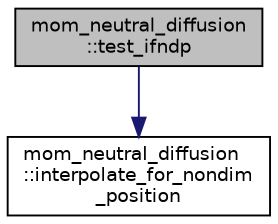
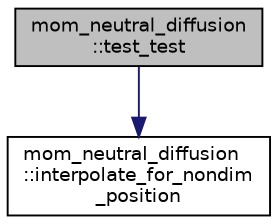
(139, 37) -> (139, 37)
